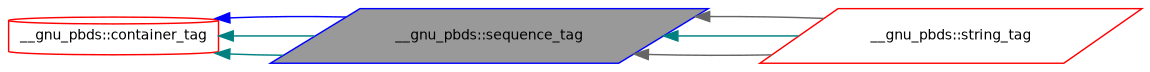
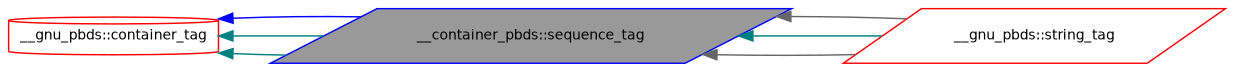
(489, 36) -> (531, 36)
